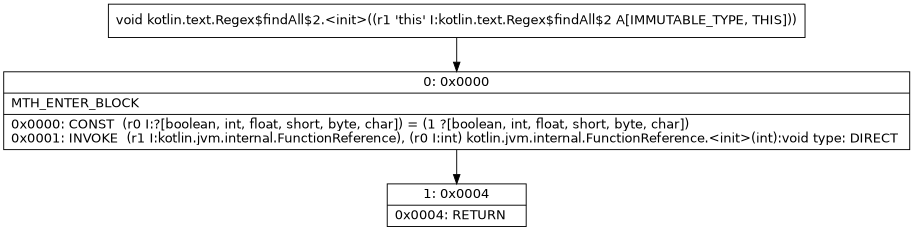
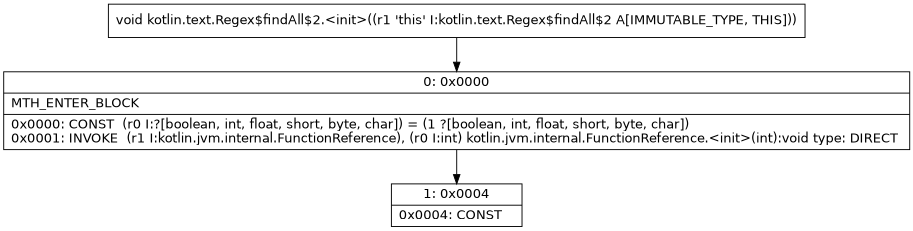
(457, 215) -> (457, 215)
